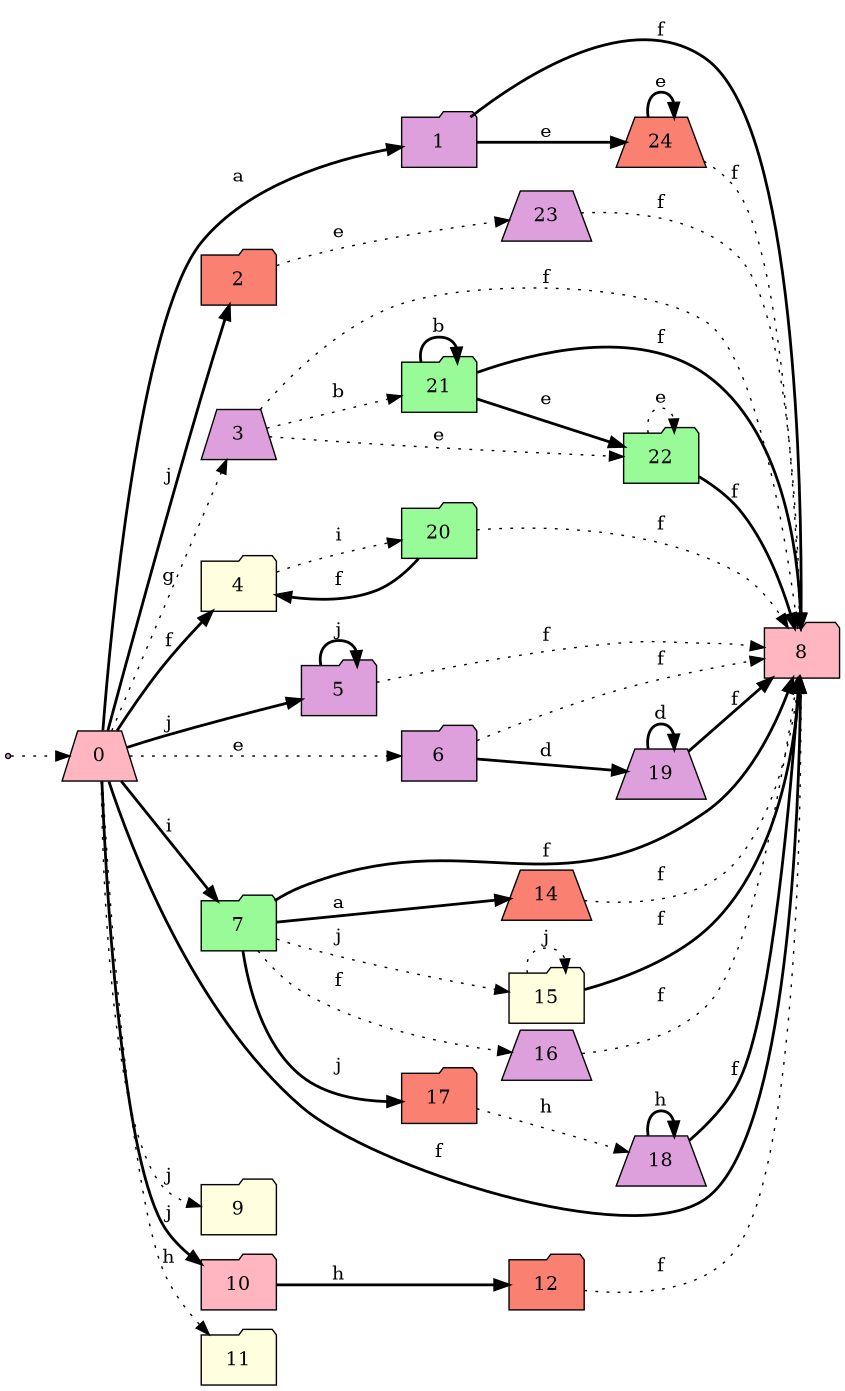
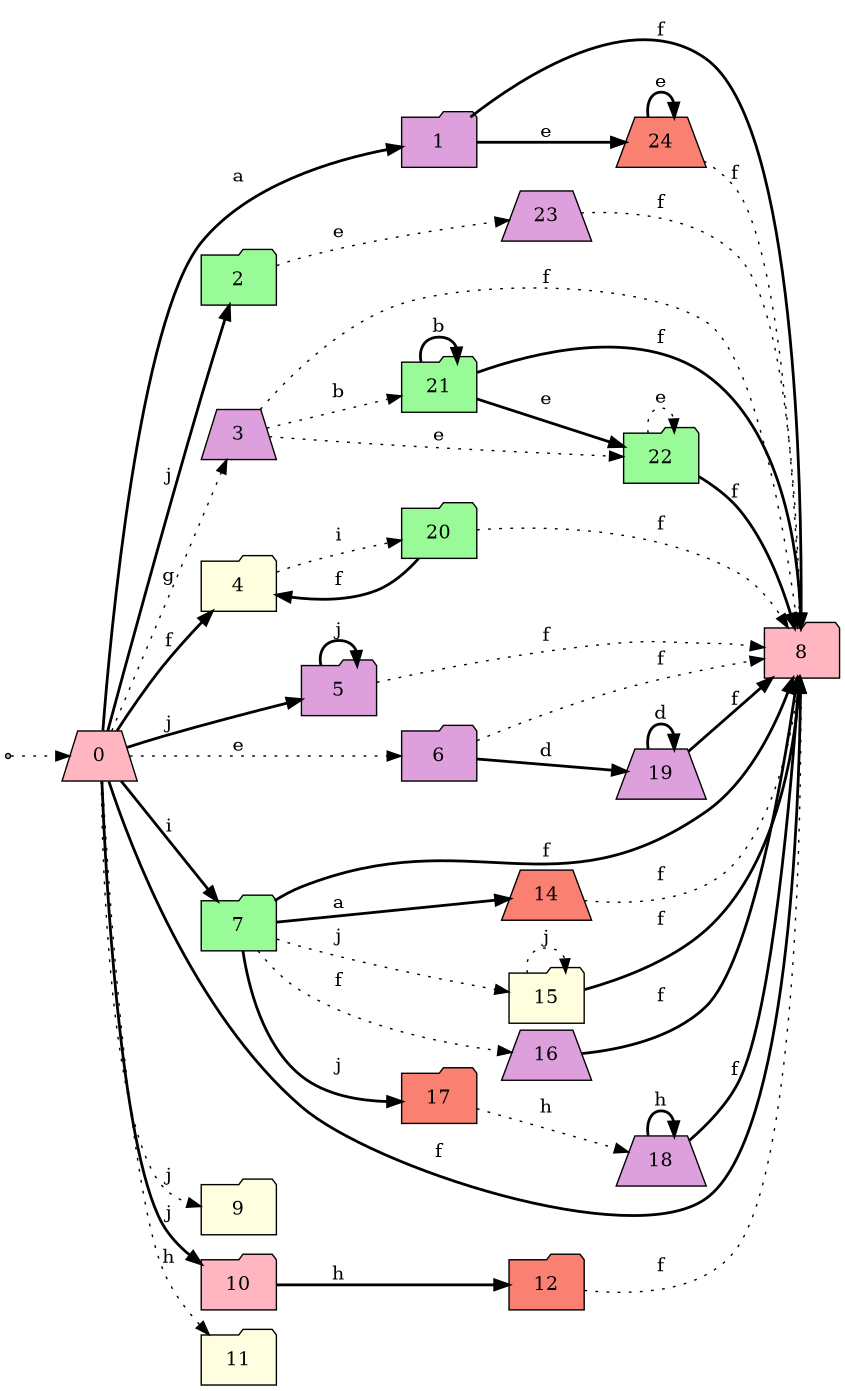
(239, 280) -> (239, 280)
(748, 919) -> (748, 919)
